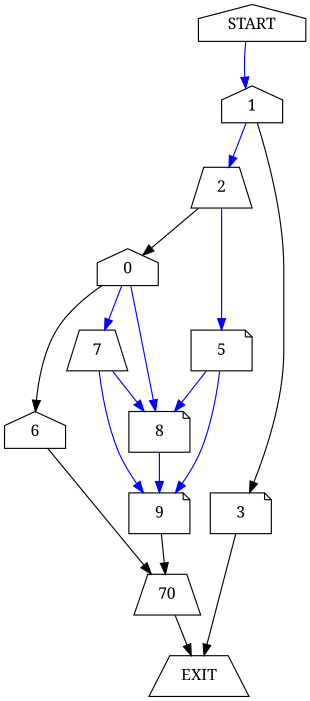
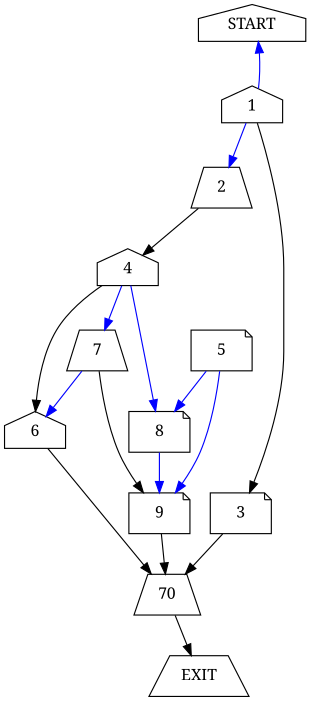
(245, 59) -> (260, 71)
(222, 263) -> none
(128, 269) -> (128, 269)
(125, 387) -> (68, 389)
(111, 430) -> (111, 430)
(221, 589) -> (208, 550)
